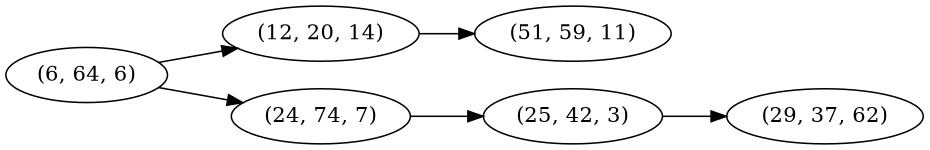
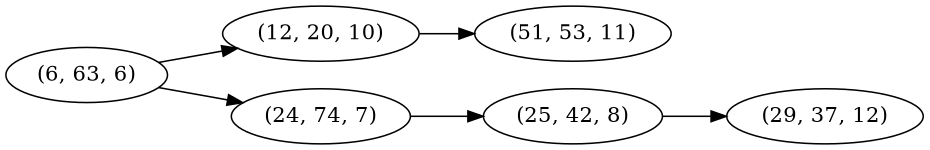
(321, 34) -> (321, 34)
(573, 34) -> (573, 34)
(87, 75) -> (87, 75)
(573, 116) -> (573, 116)
(825, 116) -> (825, 116)
